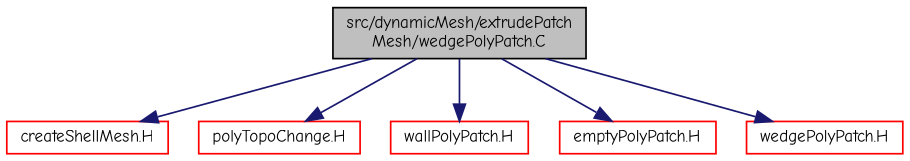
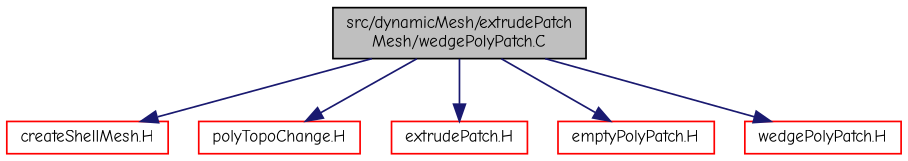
(459, 138) -> (459, 138)
